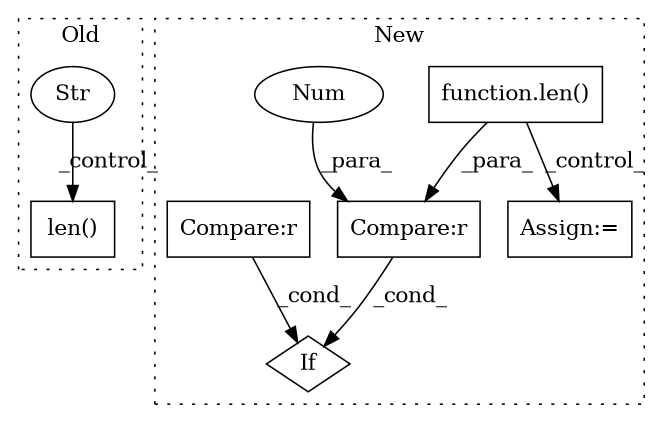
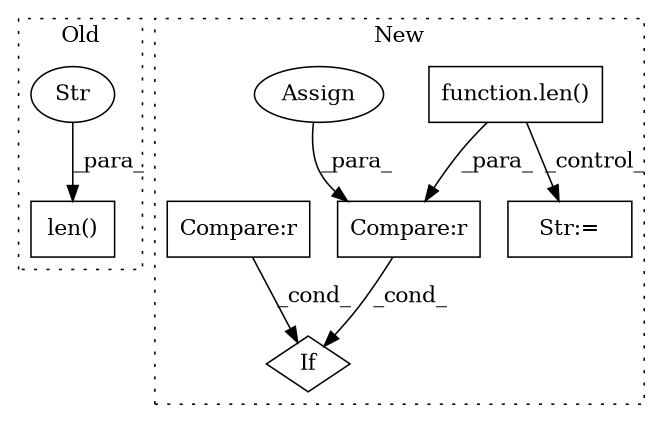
(319, 94) -> (319, 94)
(108, 162) -> (108, 162)
(570, 229) -> (570, 229)
